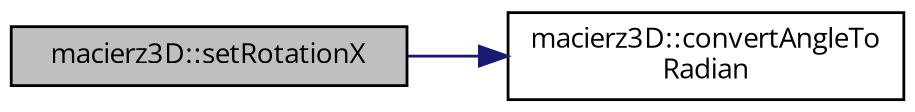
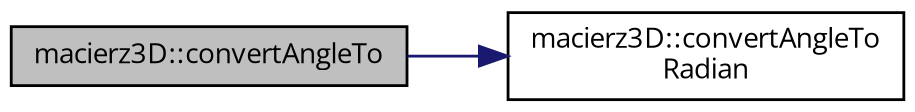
(209, 56) -> (209, 56)
